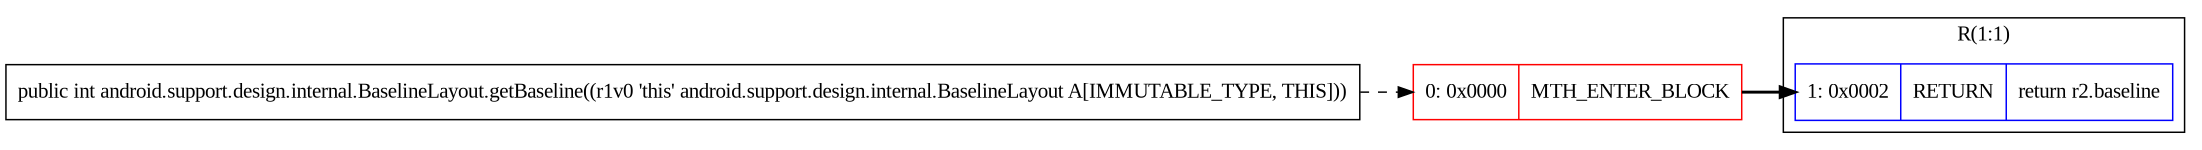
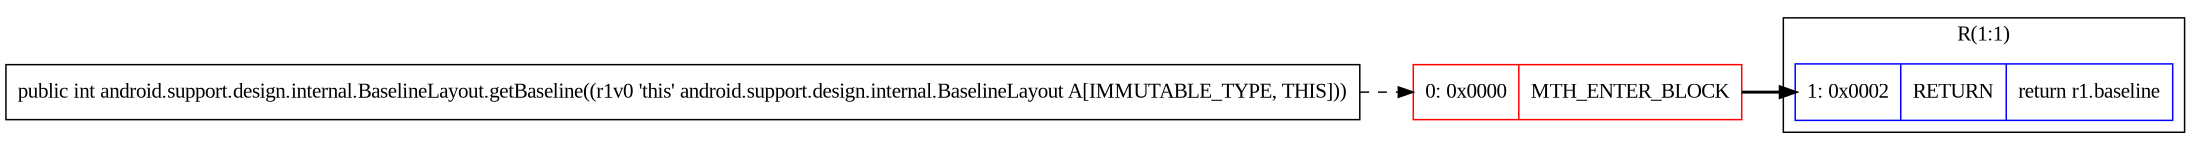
(2089, 91) -> (2089, 91)
